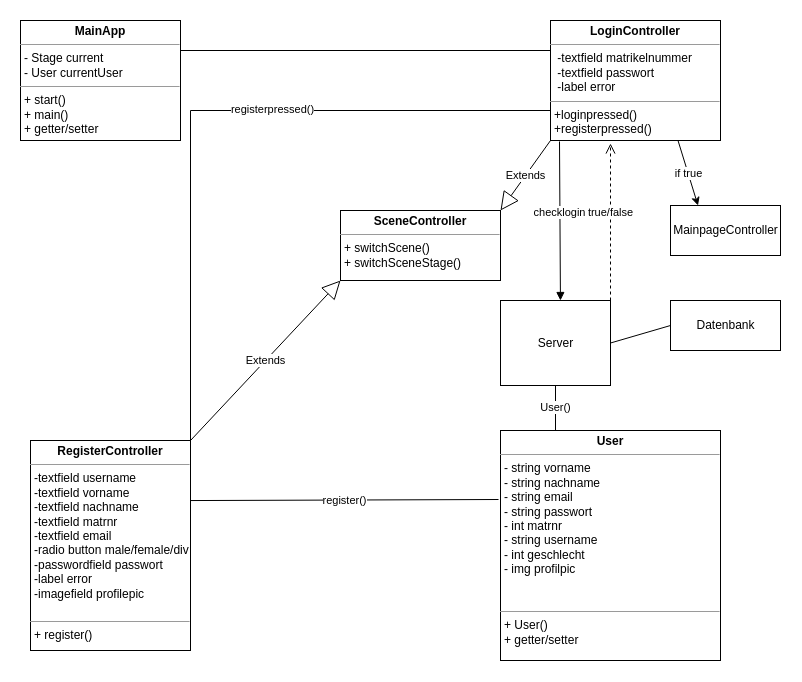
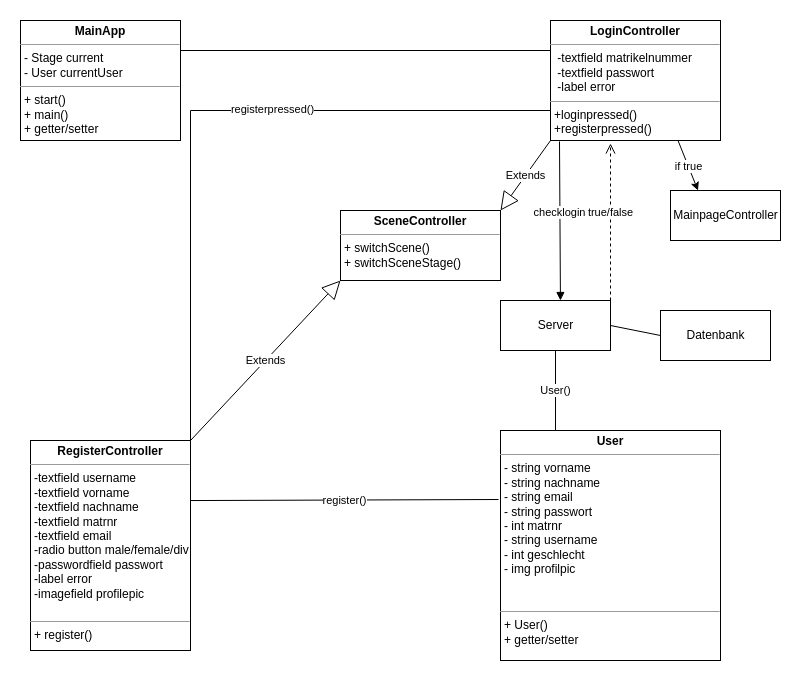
(726, 231) -> (726, 216)
(726, 326) -> (716, 336)
(556, 343) -> (556, 326)
